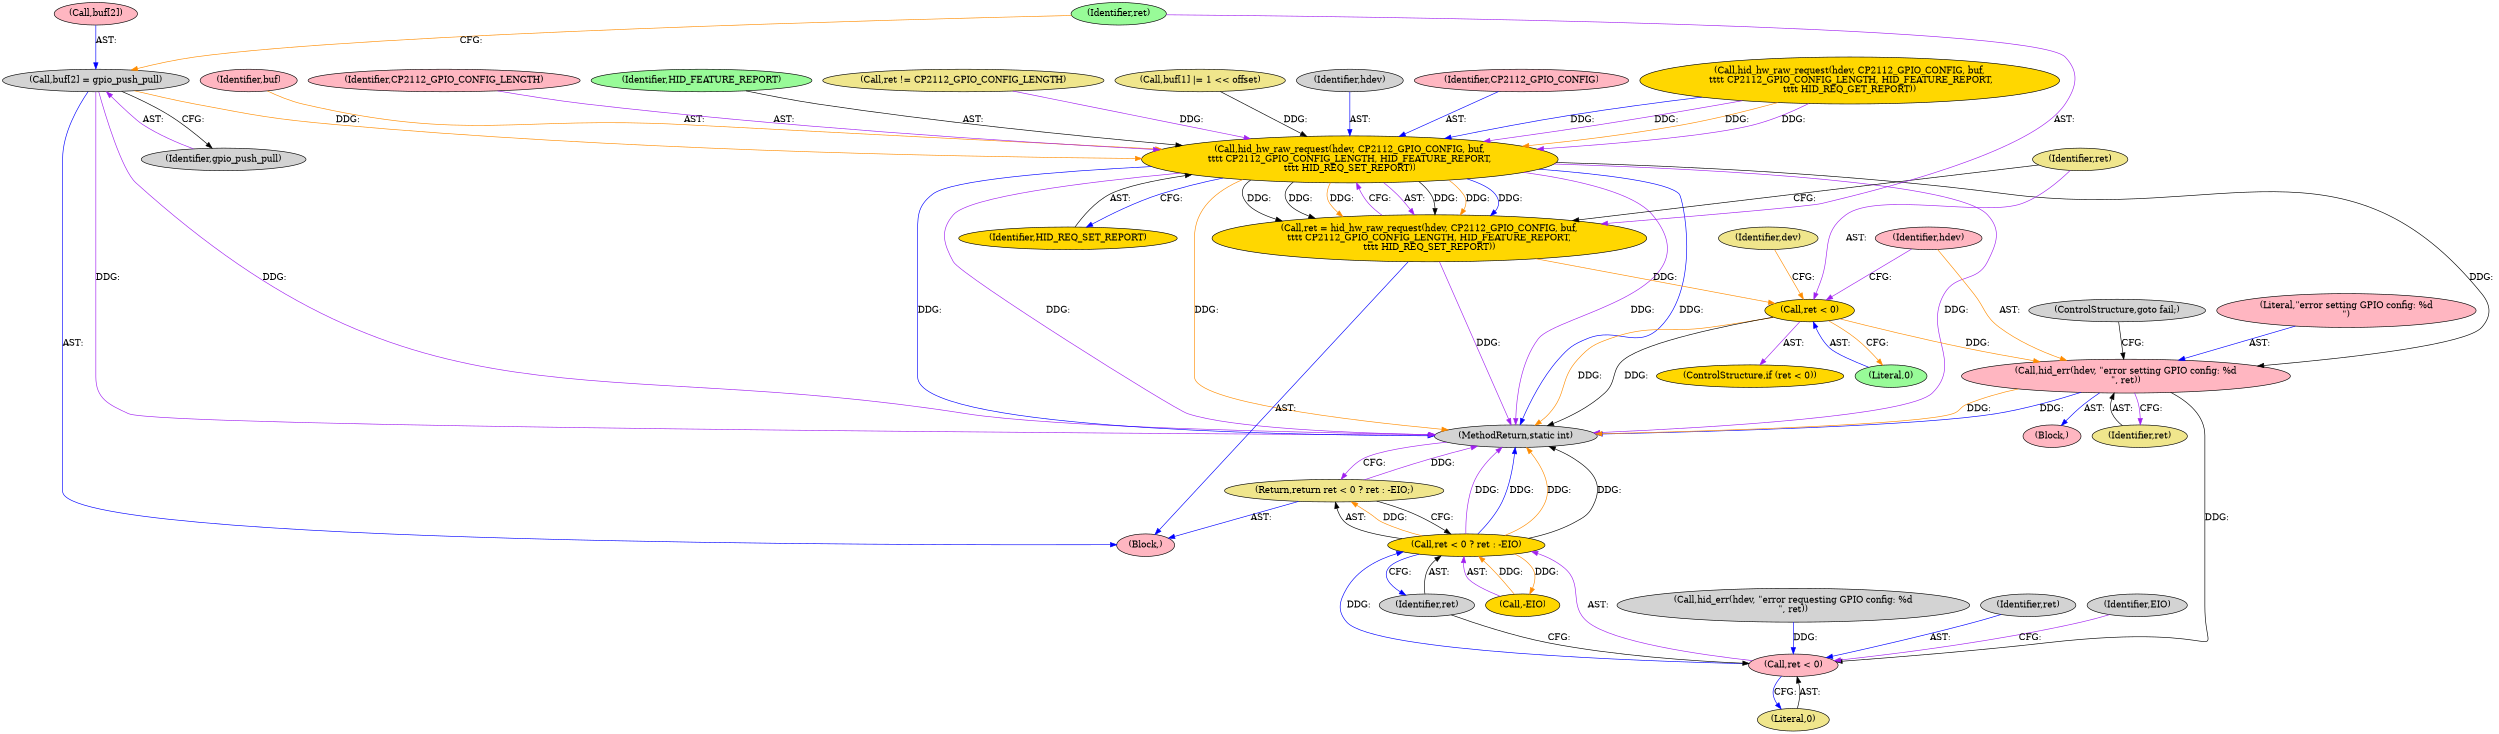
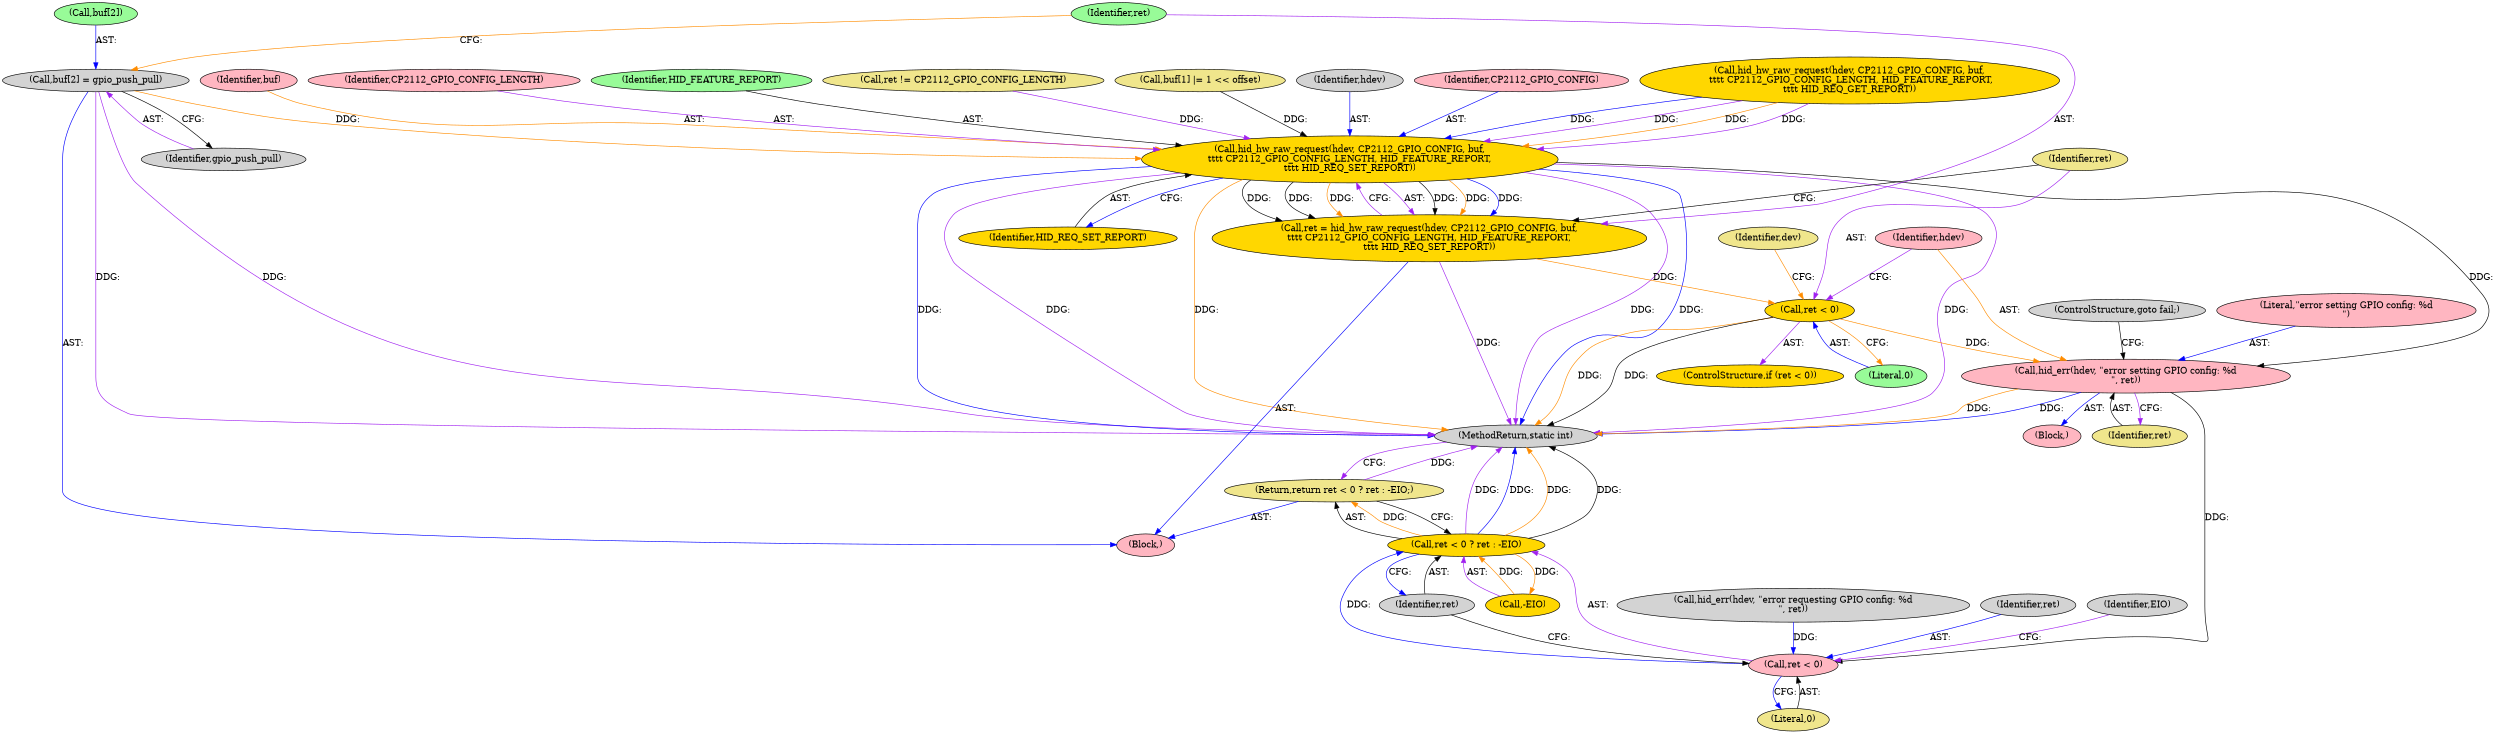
(96, 14) -> (96, 14)
